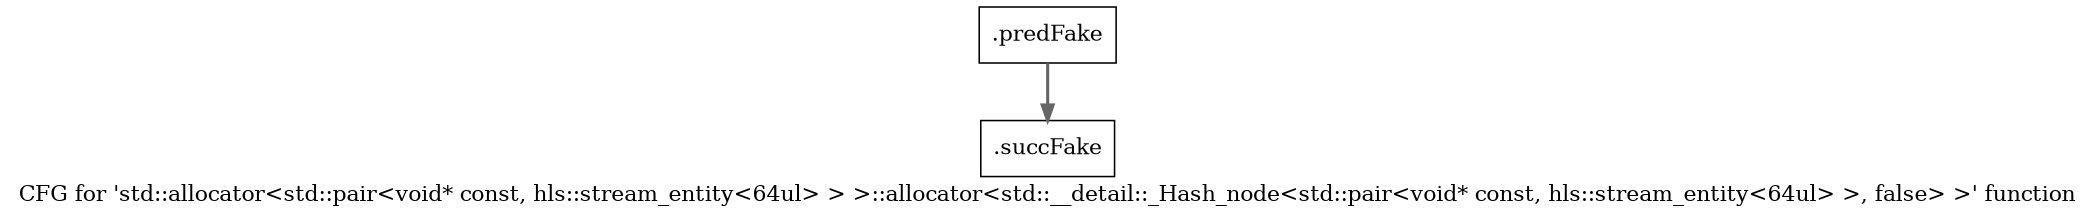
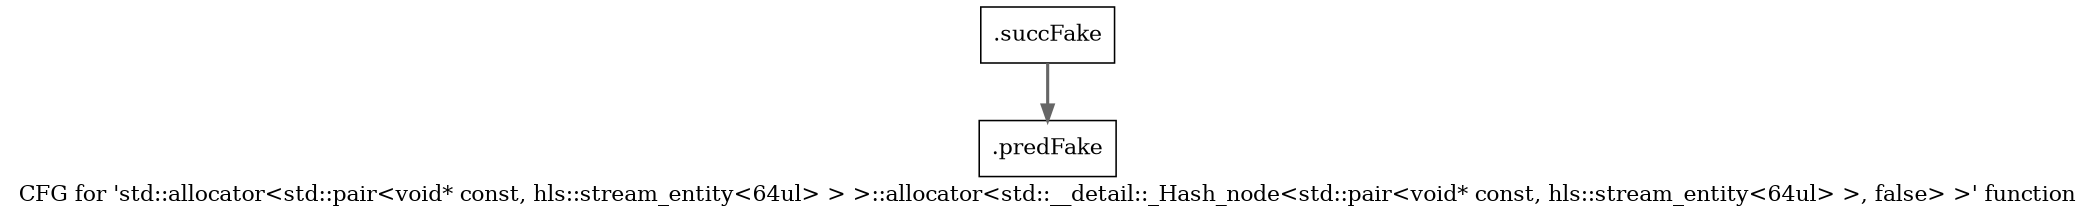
(1048, 84) -> (1048, 84)
